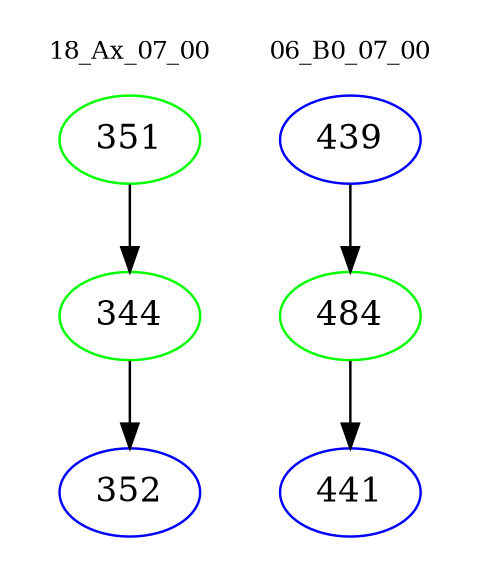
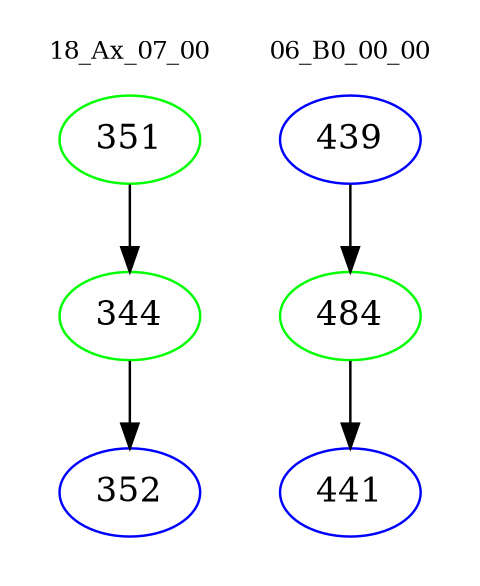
(350, 53) -> (350, 53)
